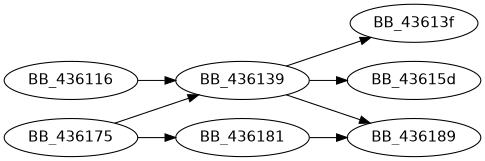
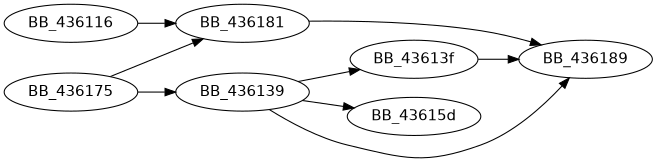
none -> (493, 59)
(151, 80) -> (151, 23)
